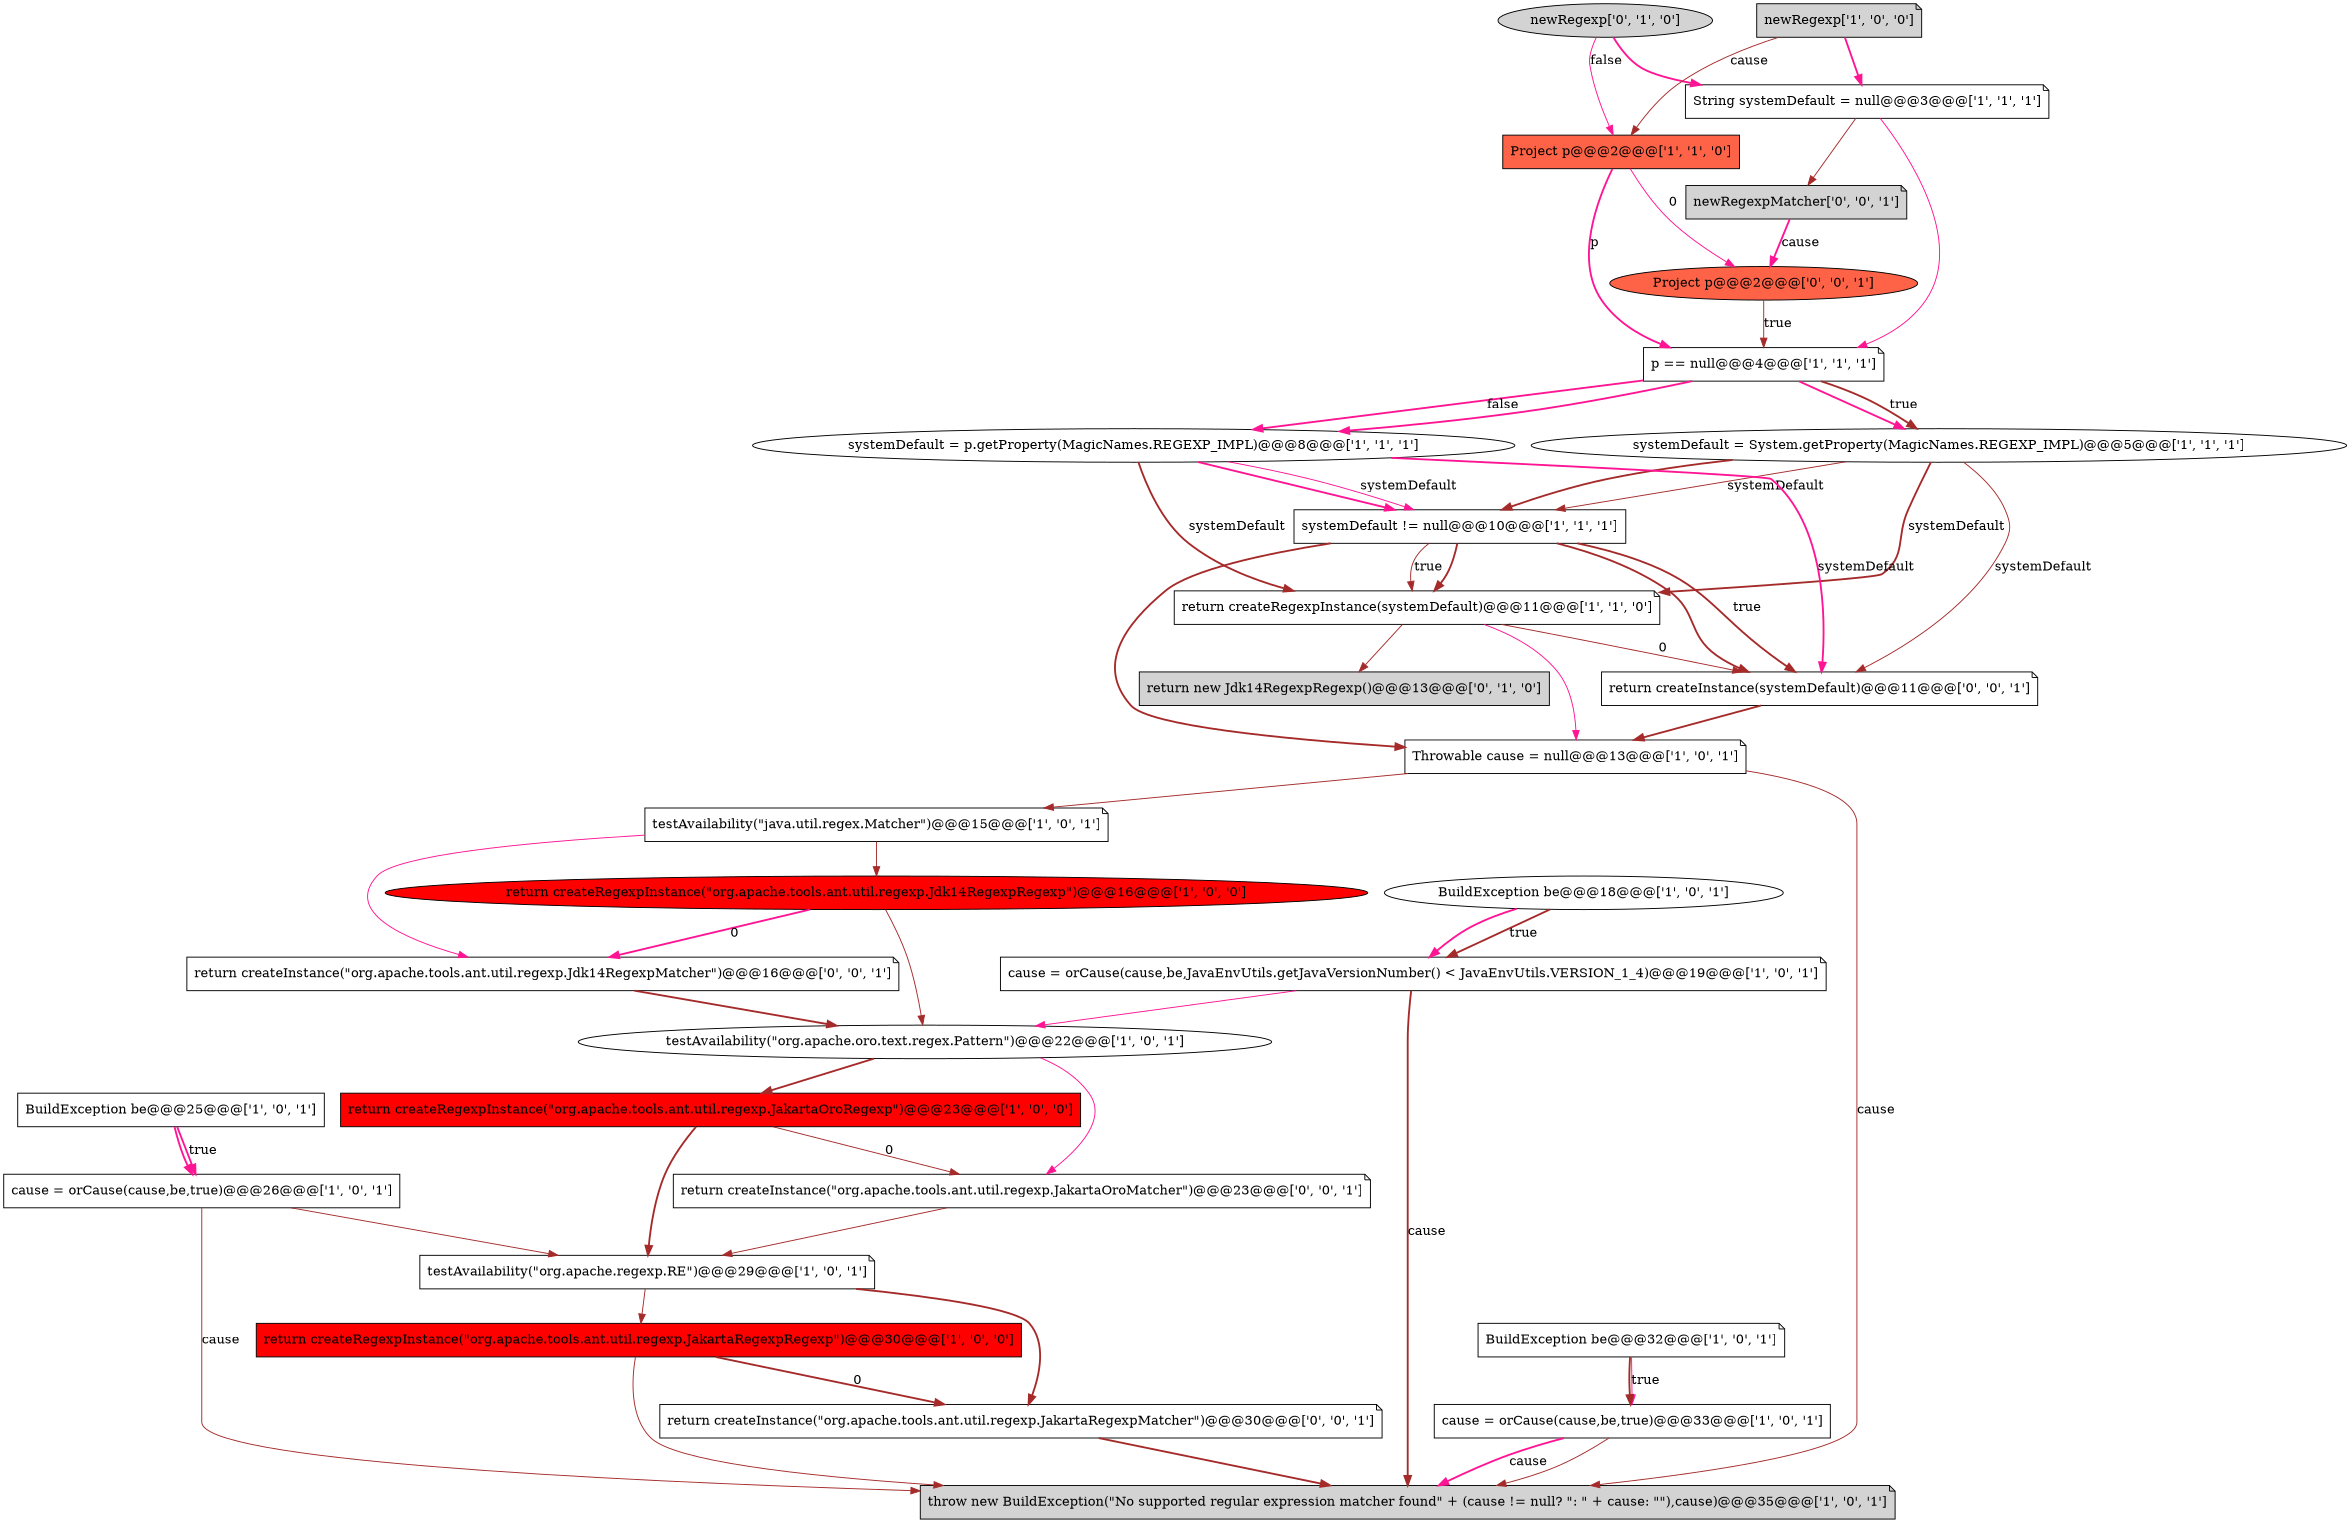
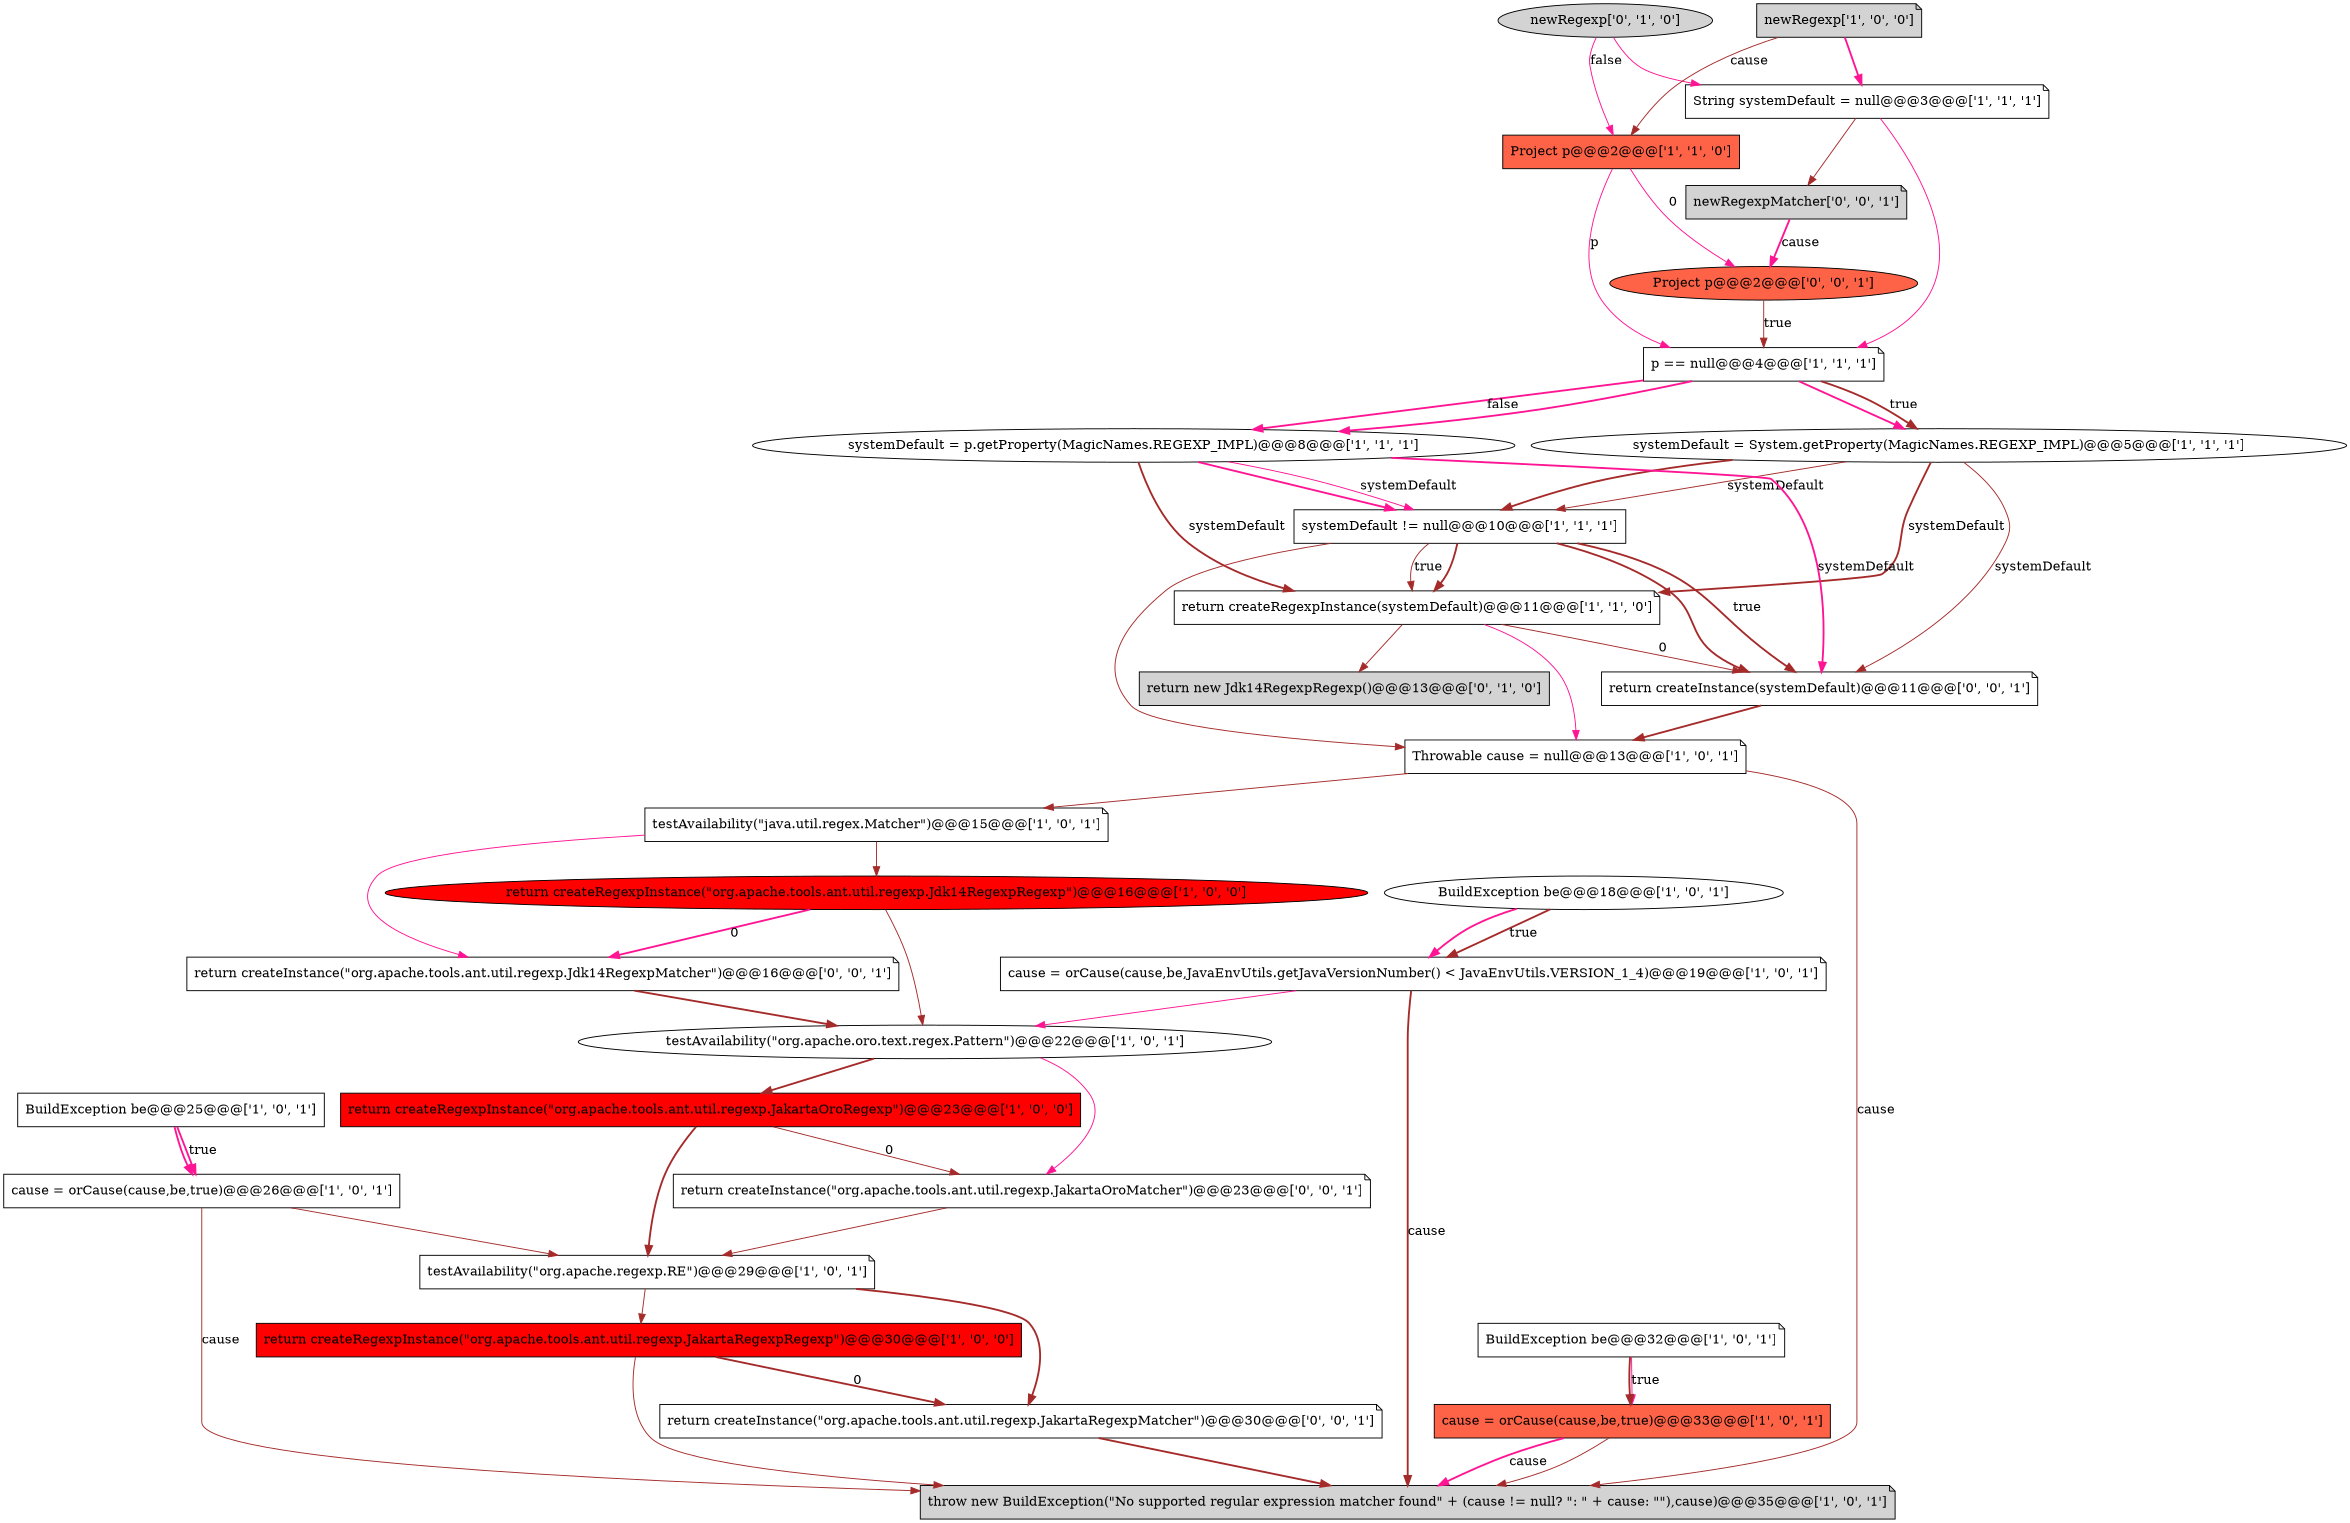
(1646, 70) -> (1646, 70)
(1591, 271) -> (1591, 271)
(1120, 689) -> (1120, 689)
(1632, 1421) -> (1632, 1421)
